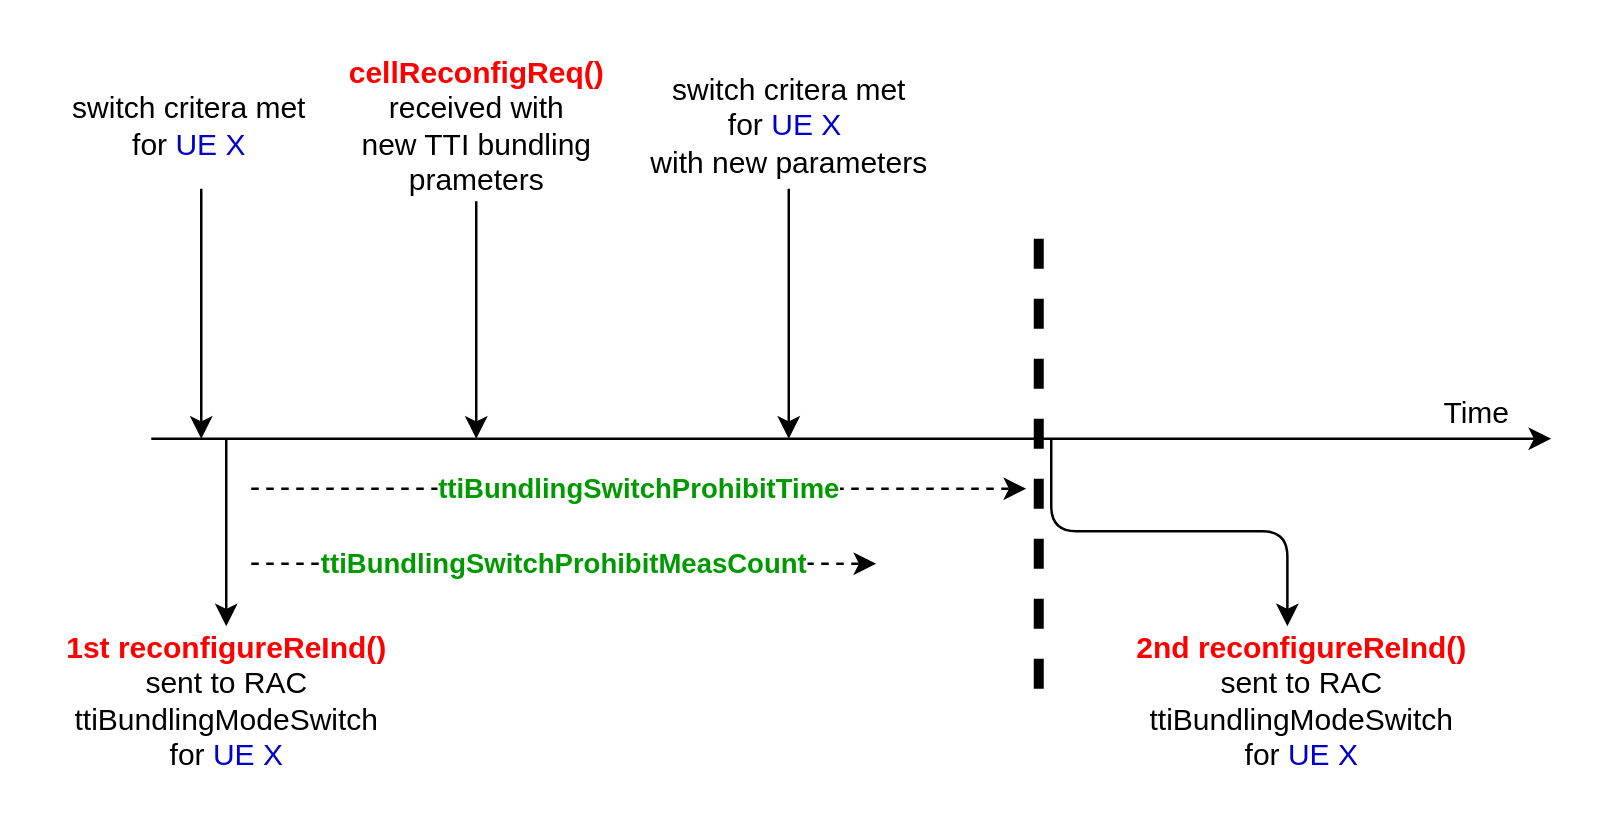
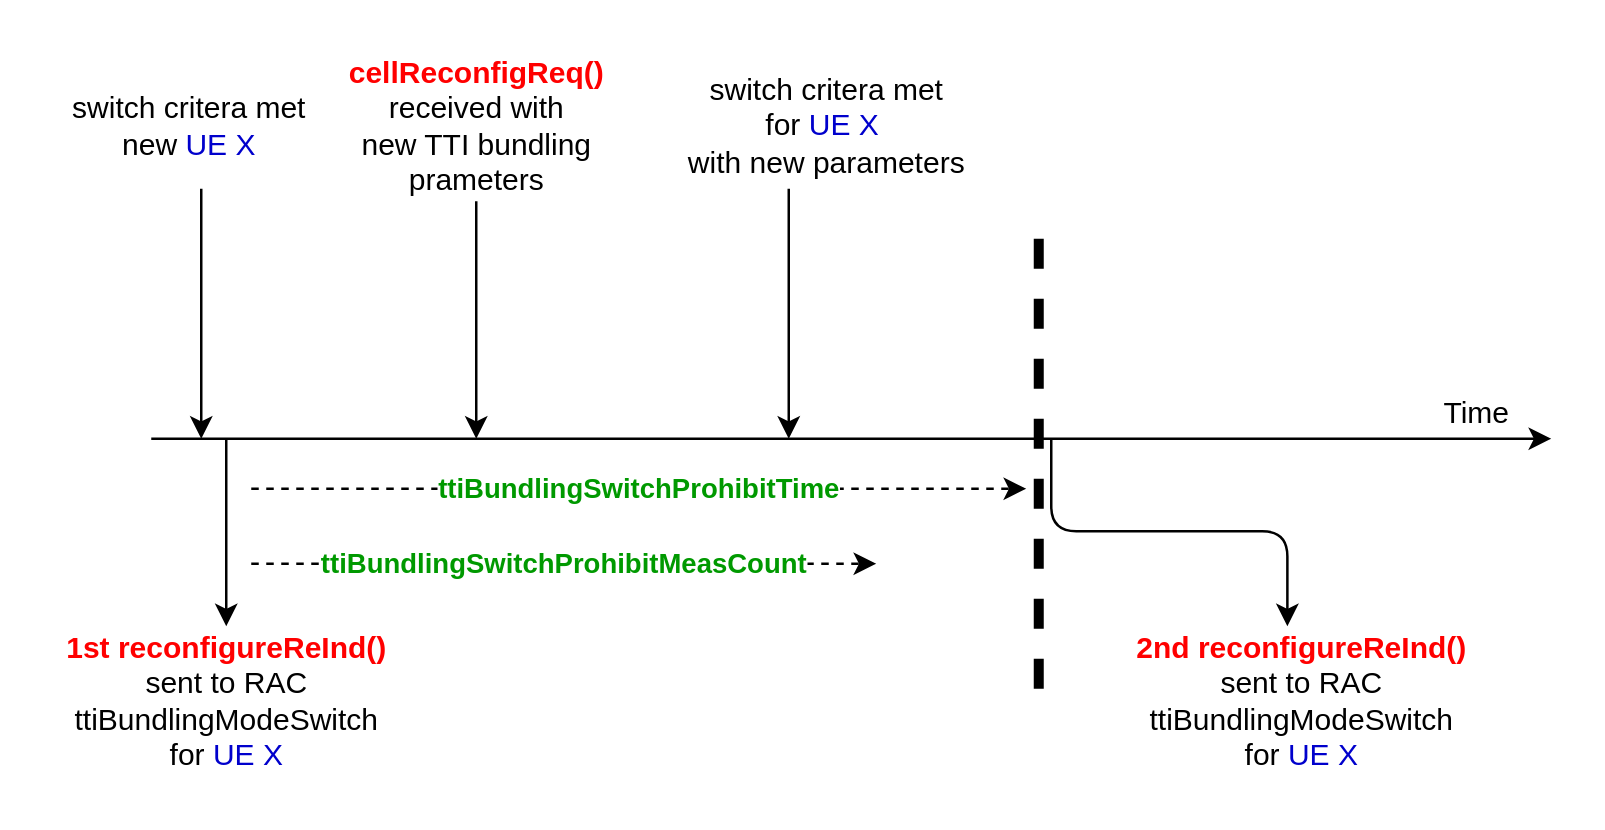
(190, 126) -> (190, 126)
(789, 126) -> (826, 126)
